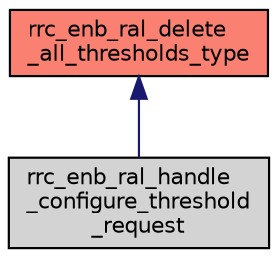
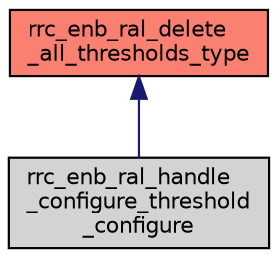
(139, 203) -> (139, 203)
